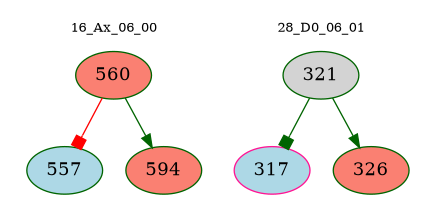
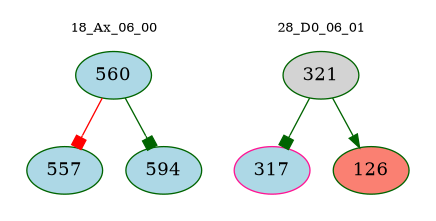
(114, 28) -> (114, 28)
(114, 75) -> (114, 75)
(135, 117) -> (135, 117)
(164, 170) -> (164, 170)
(371, 170) -> (371, 170)
